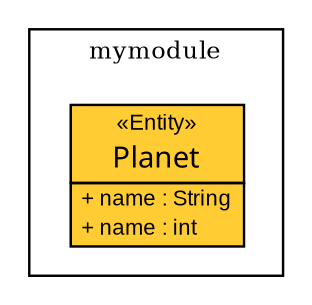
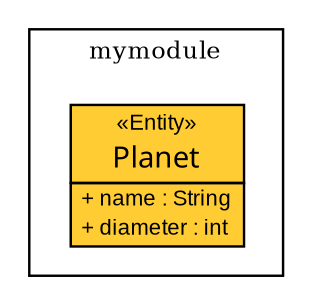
(139, 228) -> (155, 228)
